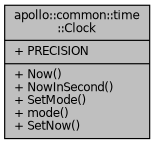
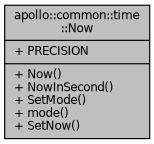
(77, 29) -> (77, 29)
